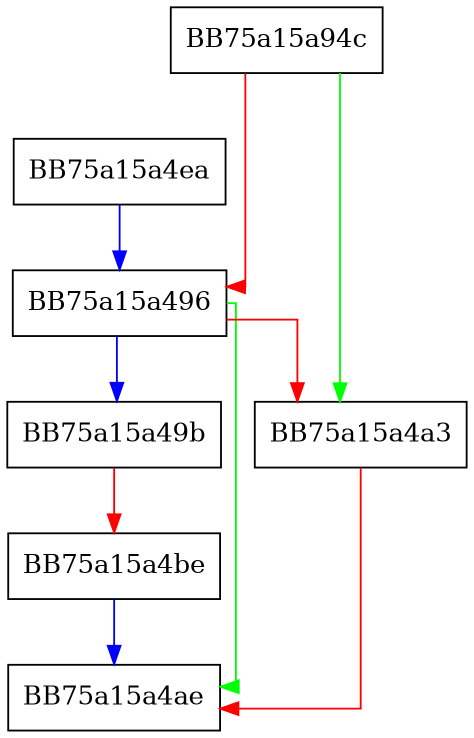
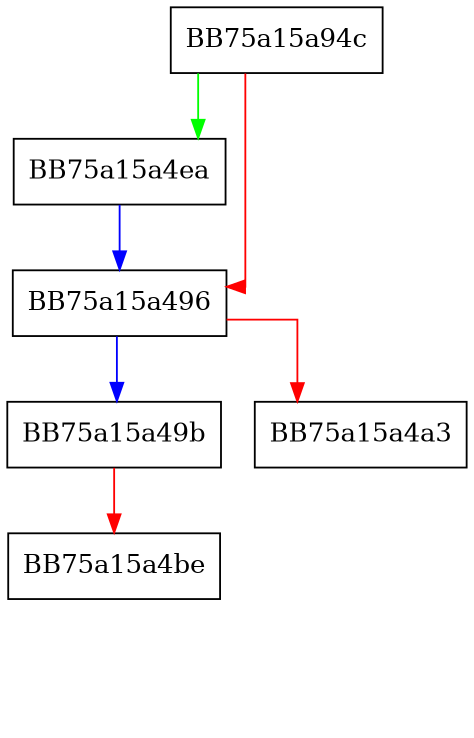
(340, 228) -> (198, 97)
(114, 698) -> none
